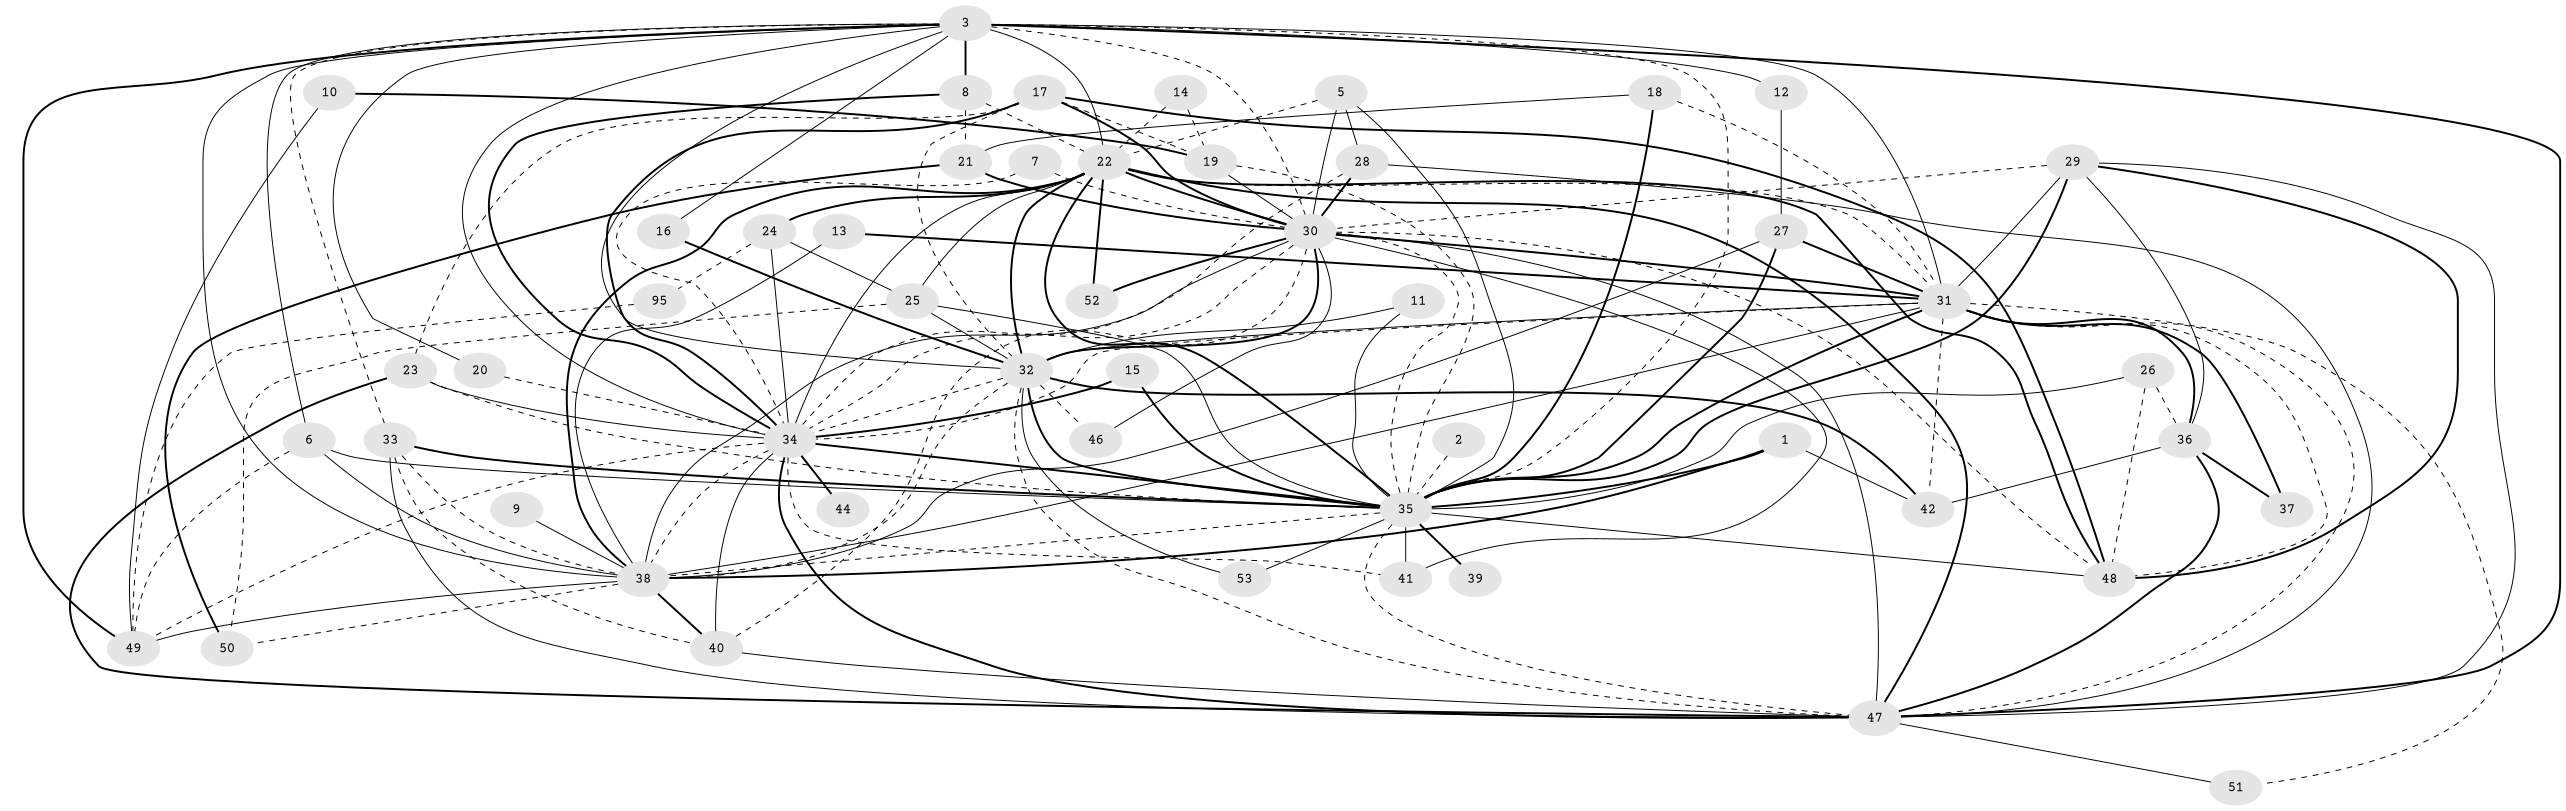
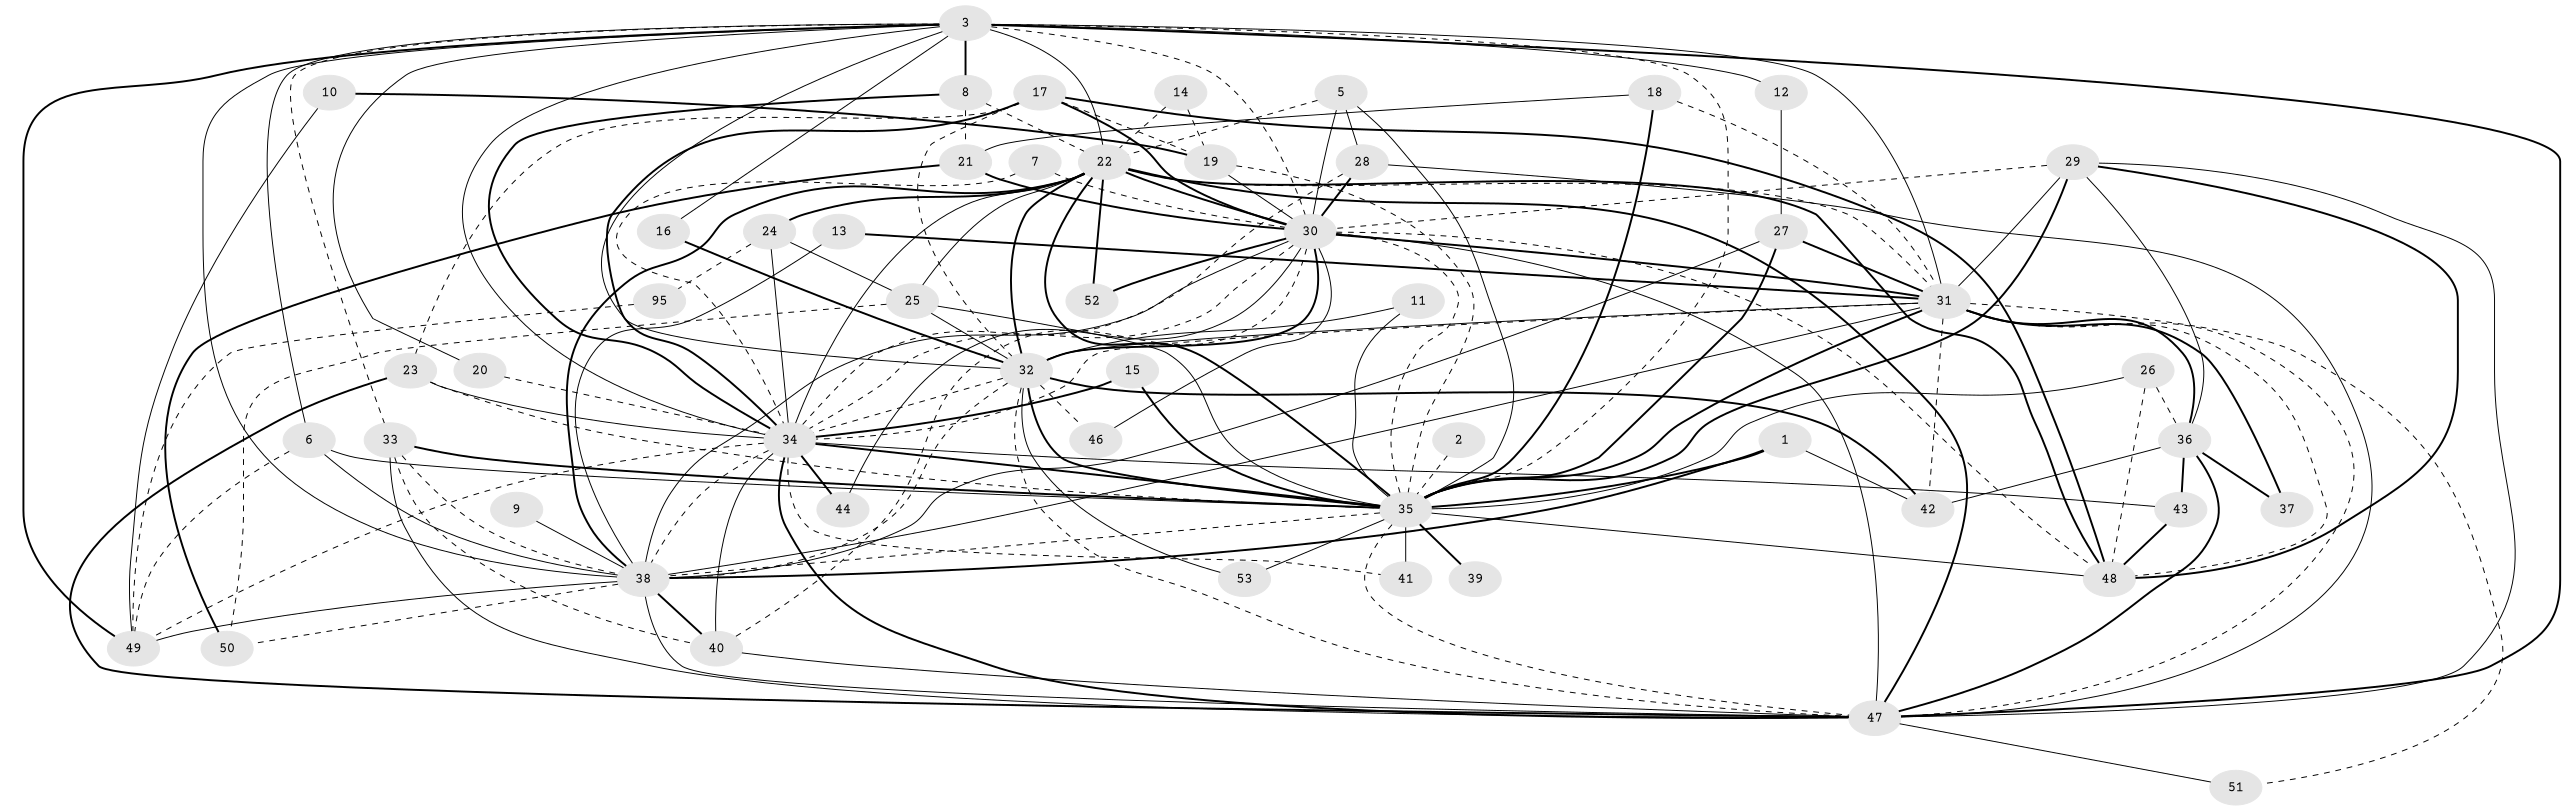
(1777, 386) -> (928, 378)
none -> (2181, 510)
none -> (1131, 700)
